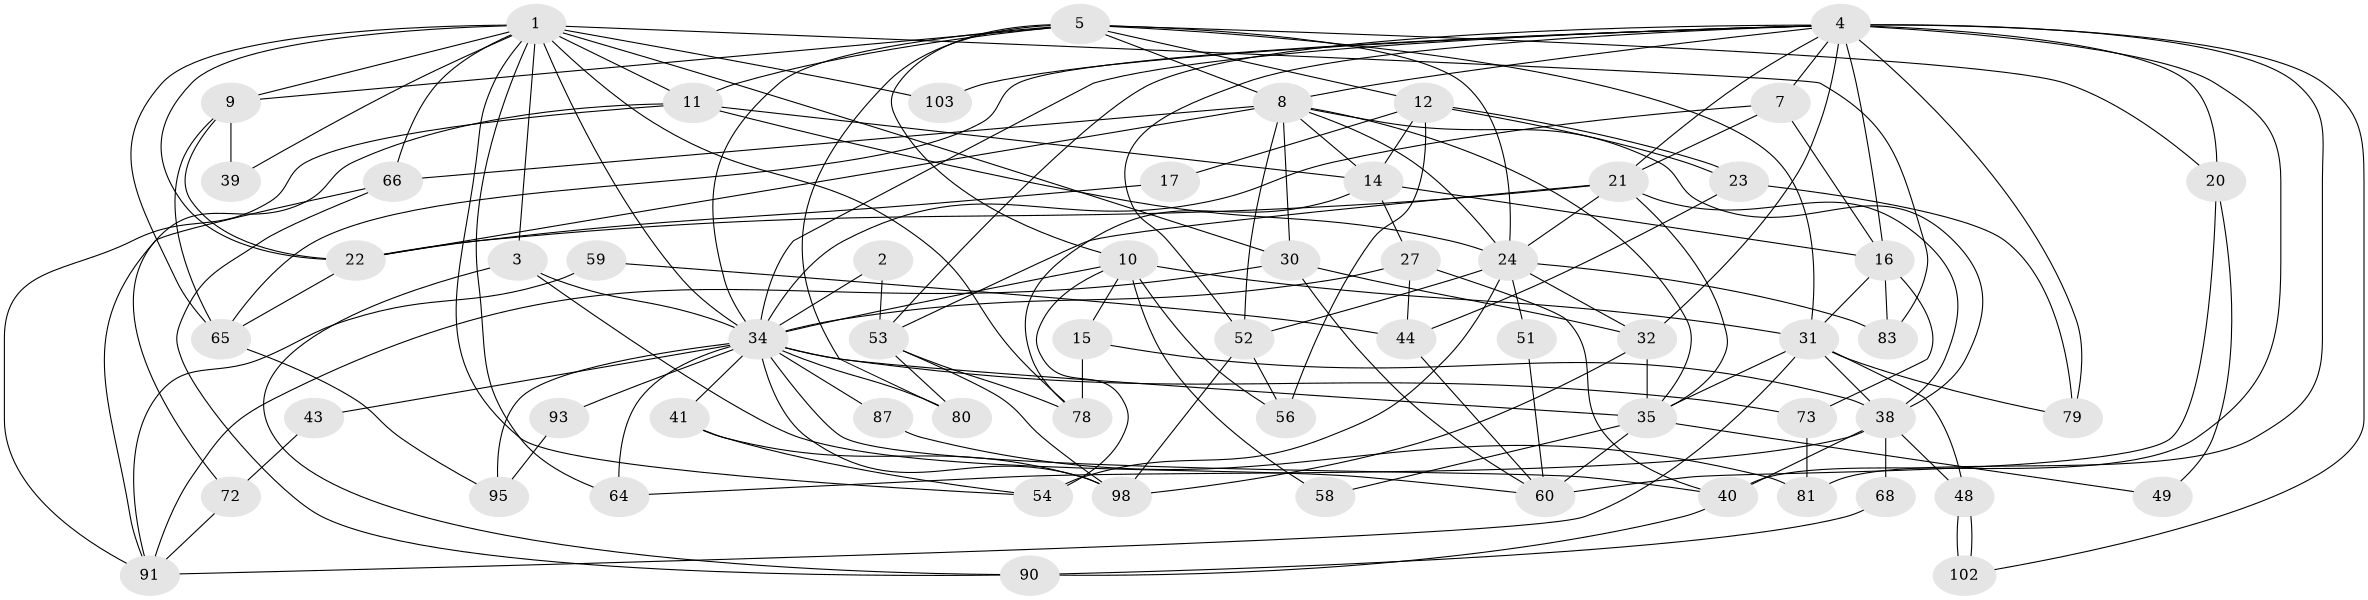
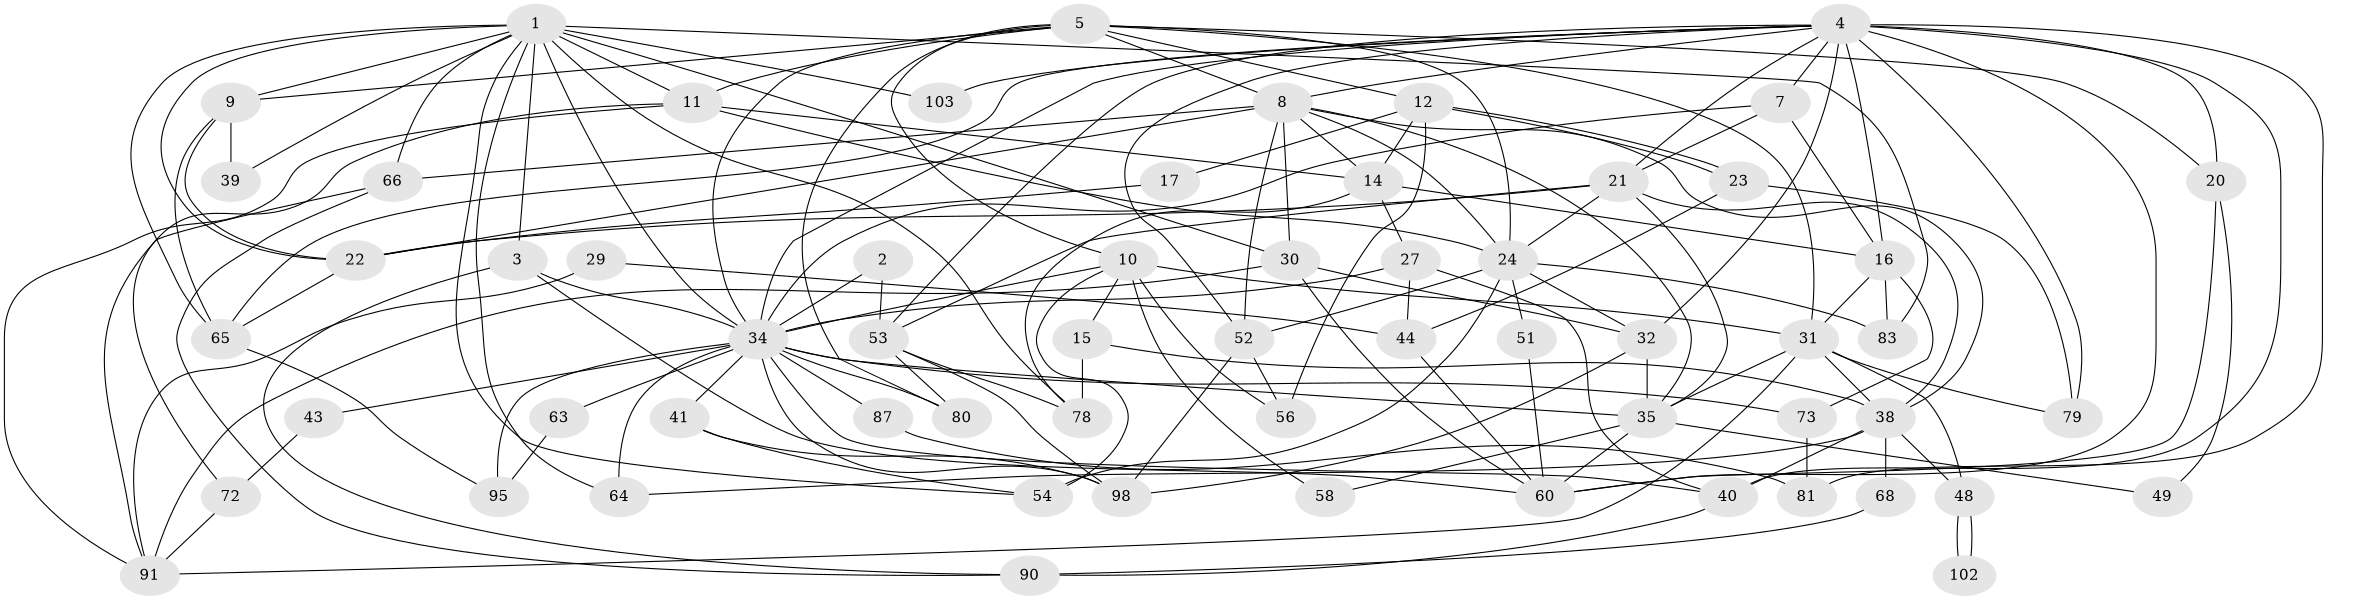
(2364, 220) -> (2128, 425)
(596, 260) -> (596, 260)
(559, 418) -> (559, 418)
